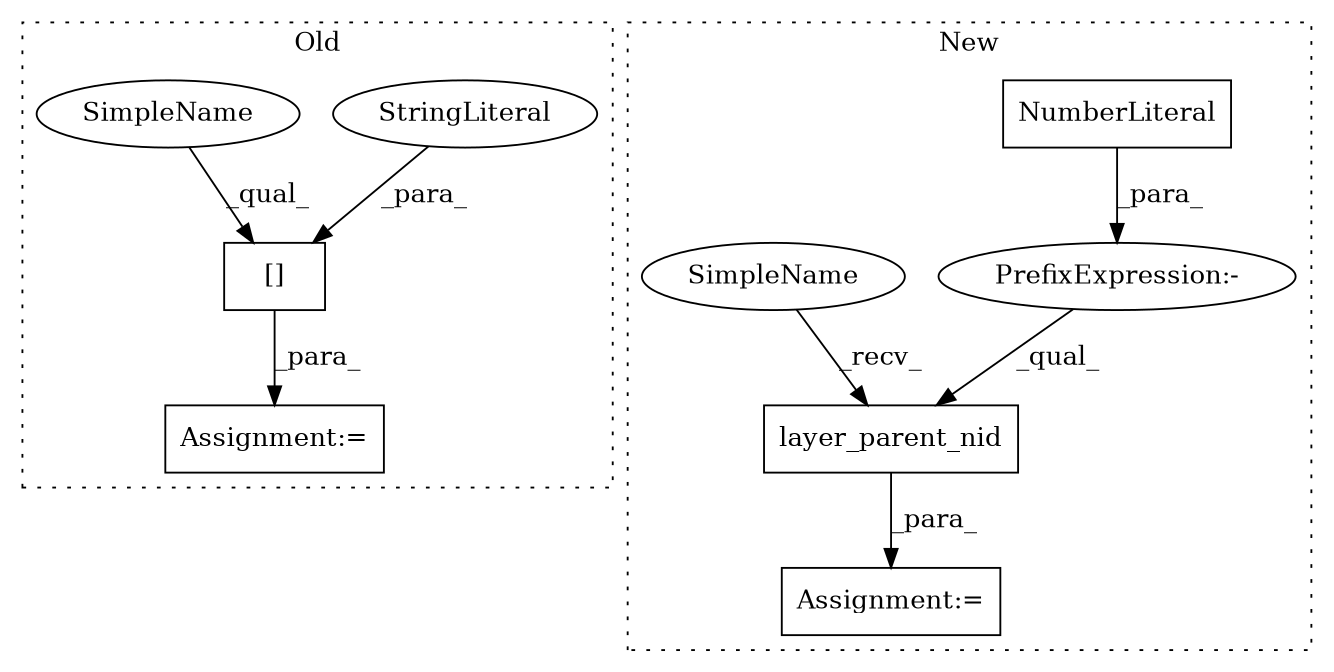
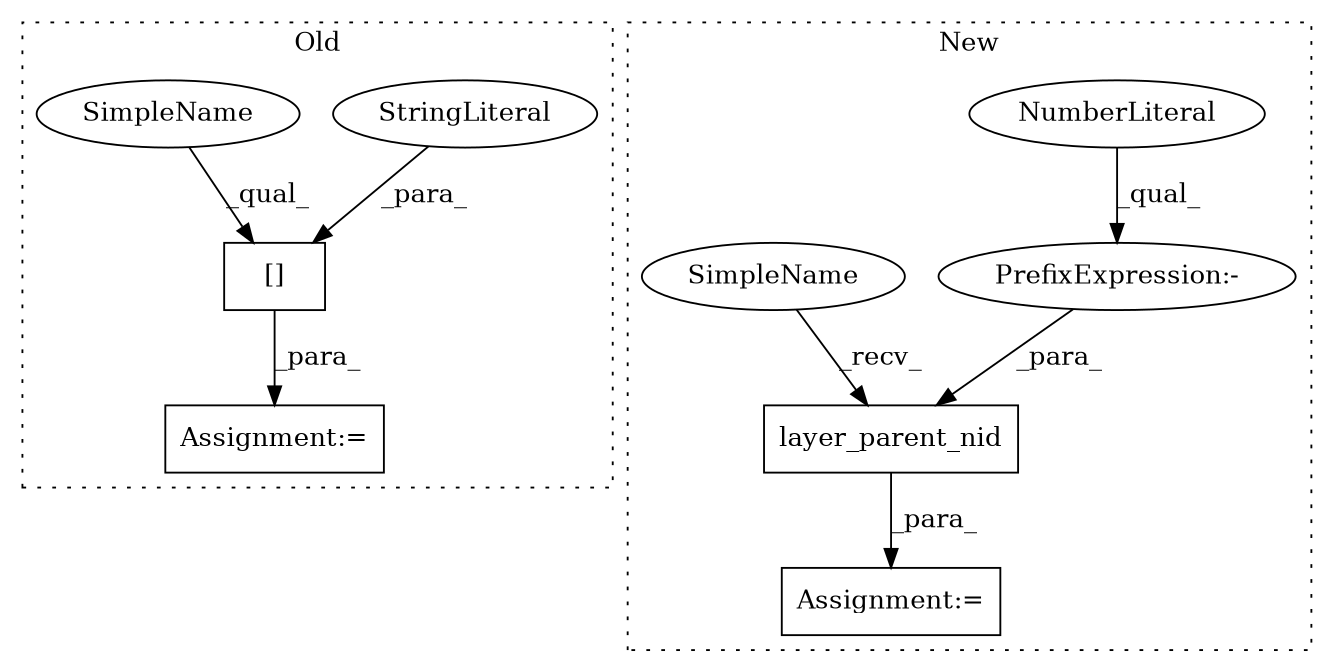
(1117, 114) -> (1117, 114)
(1160, 195) -> (1159, 195)
(1058, 358) -> (1059, 358)
